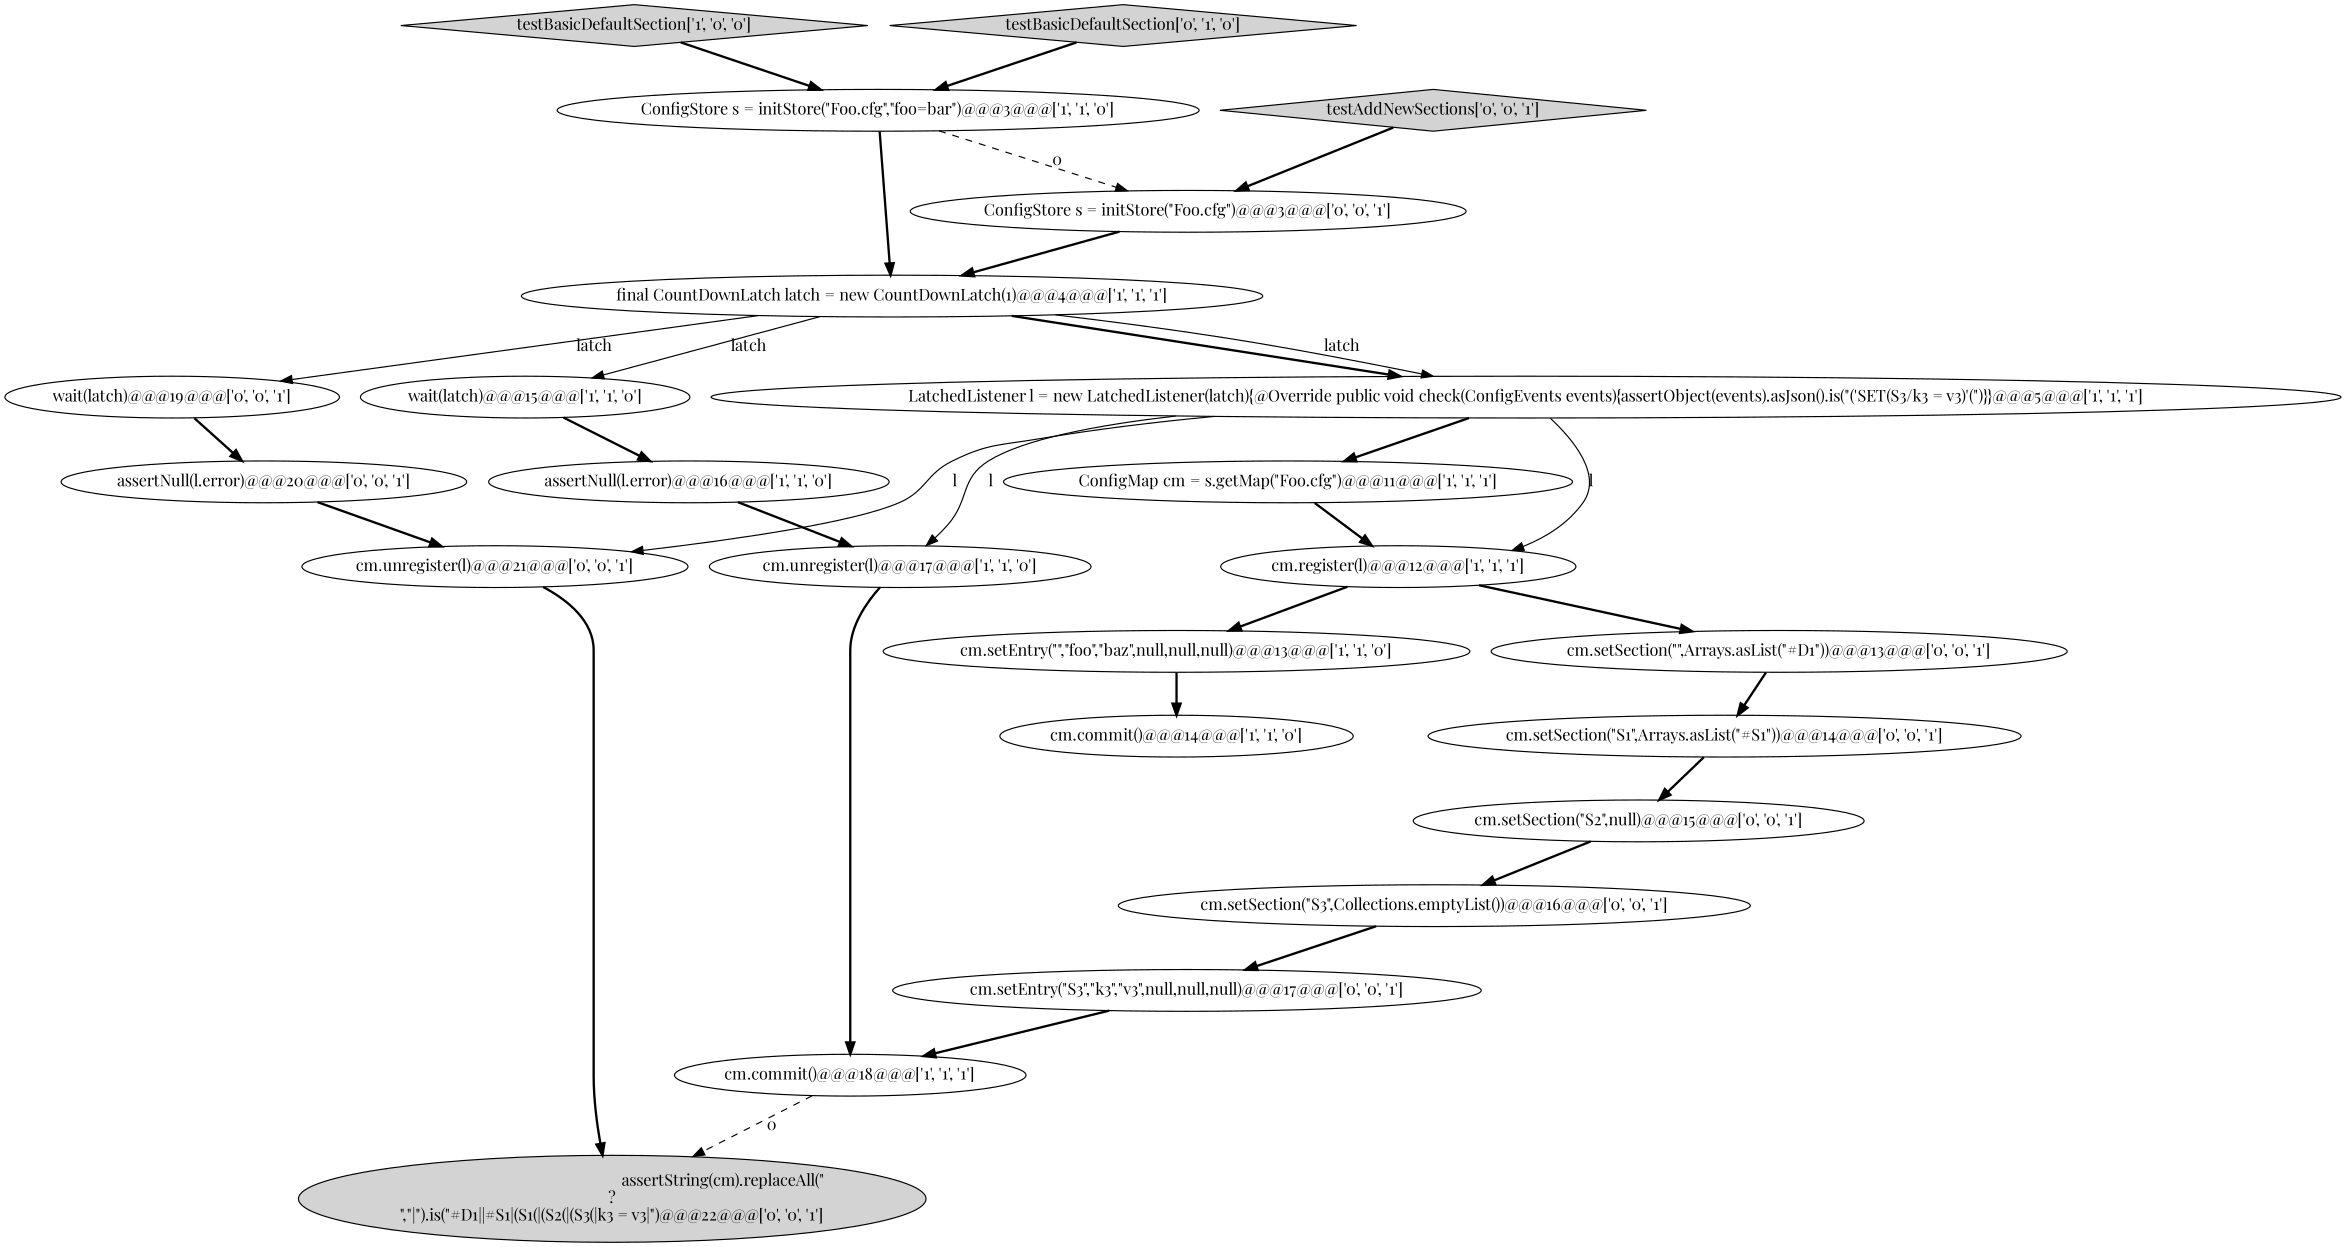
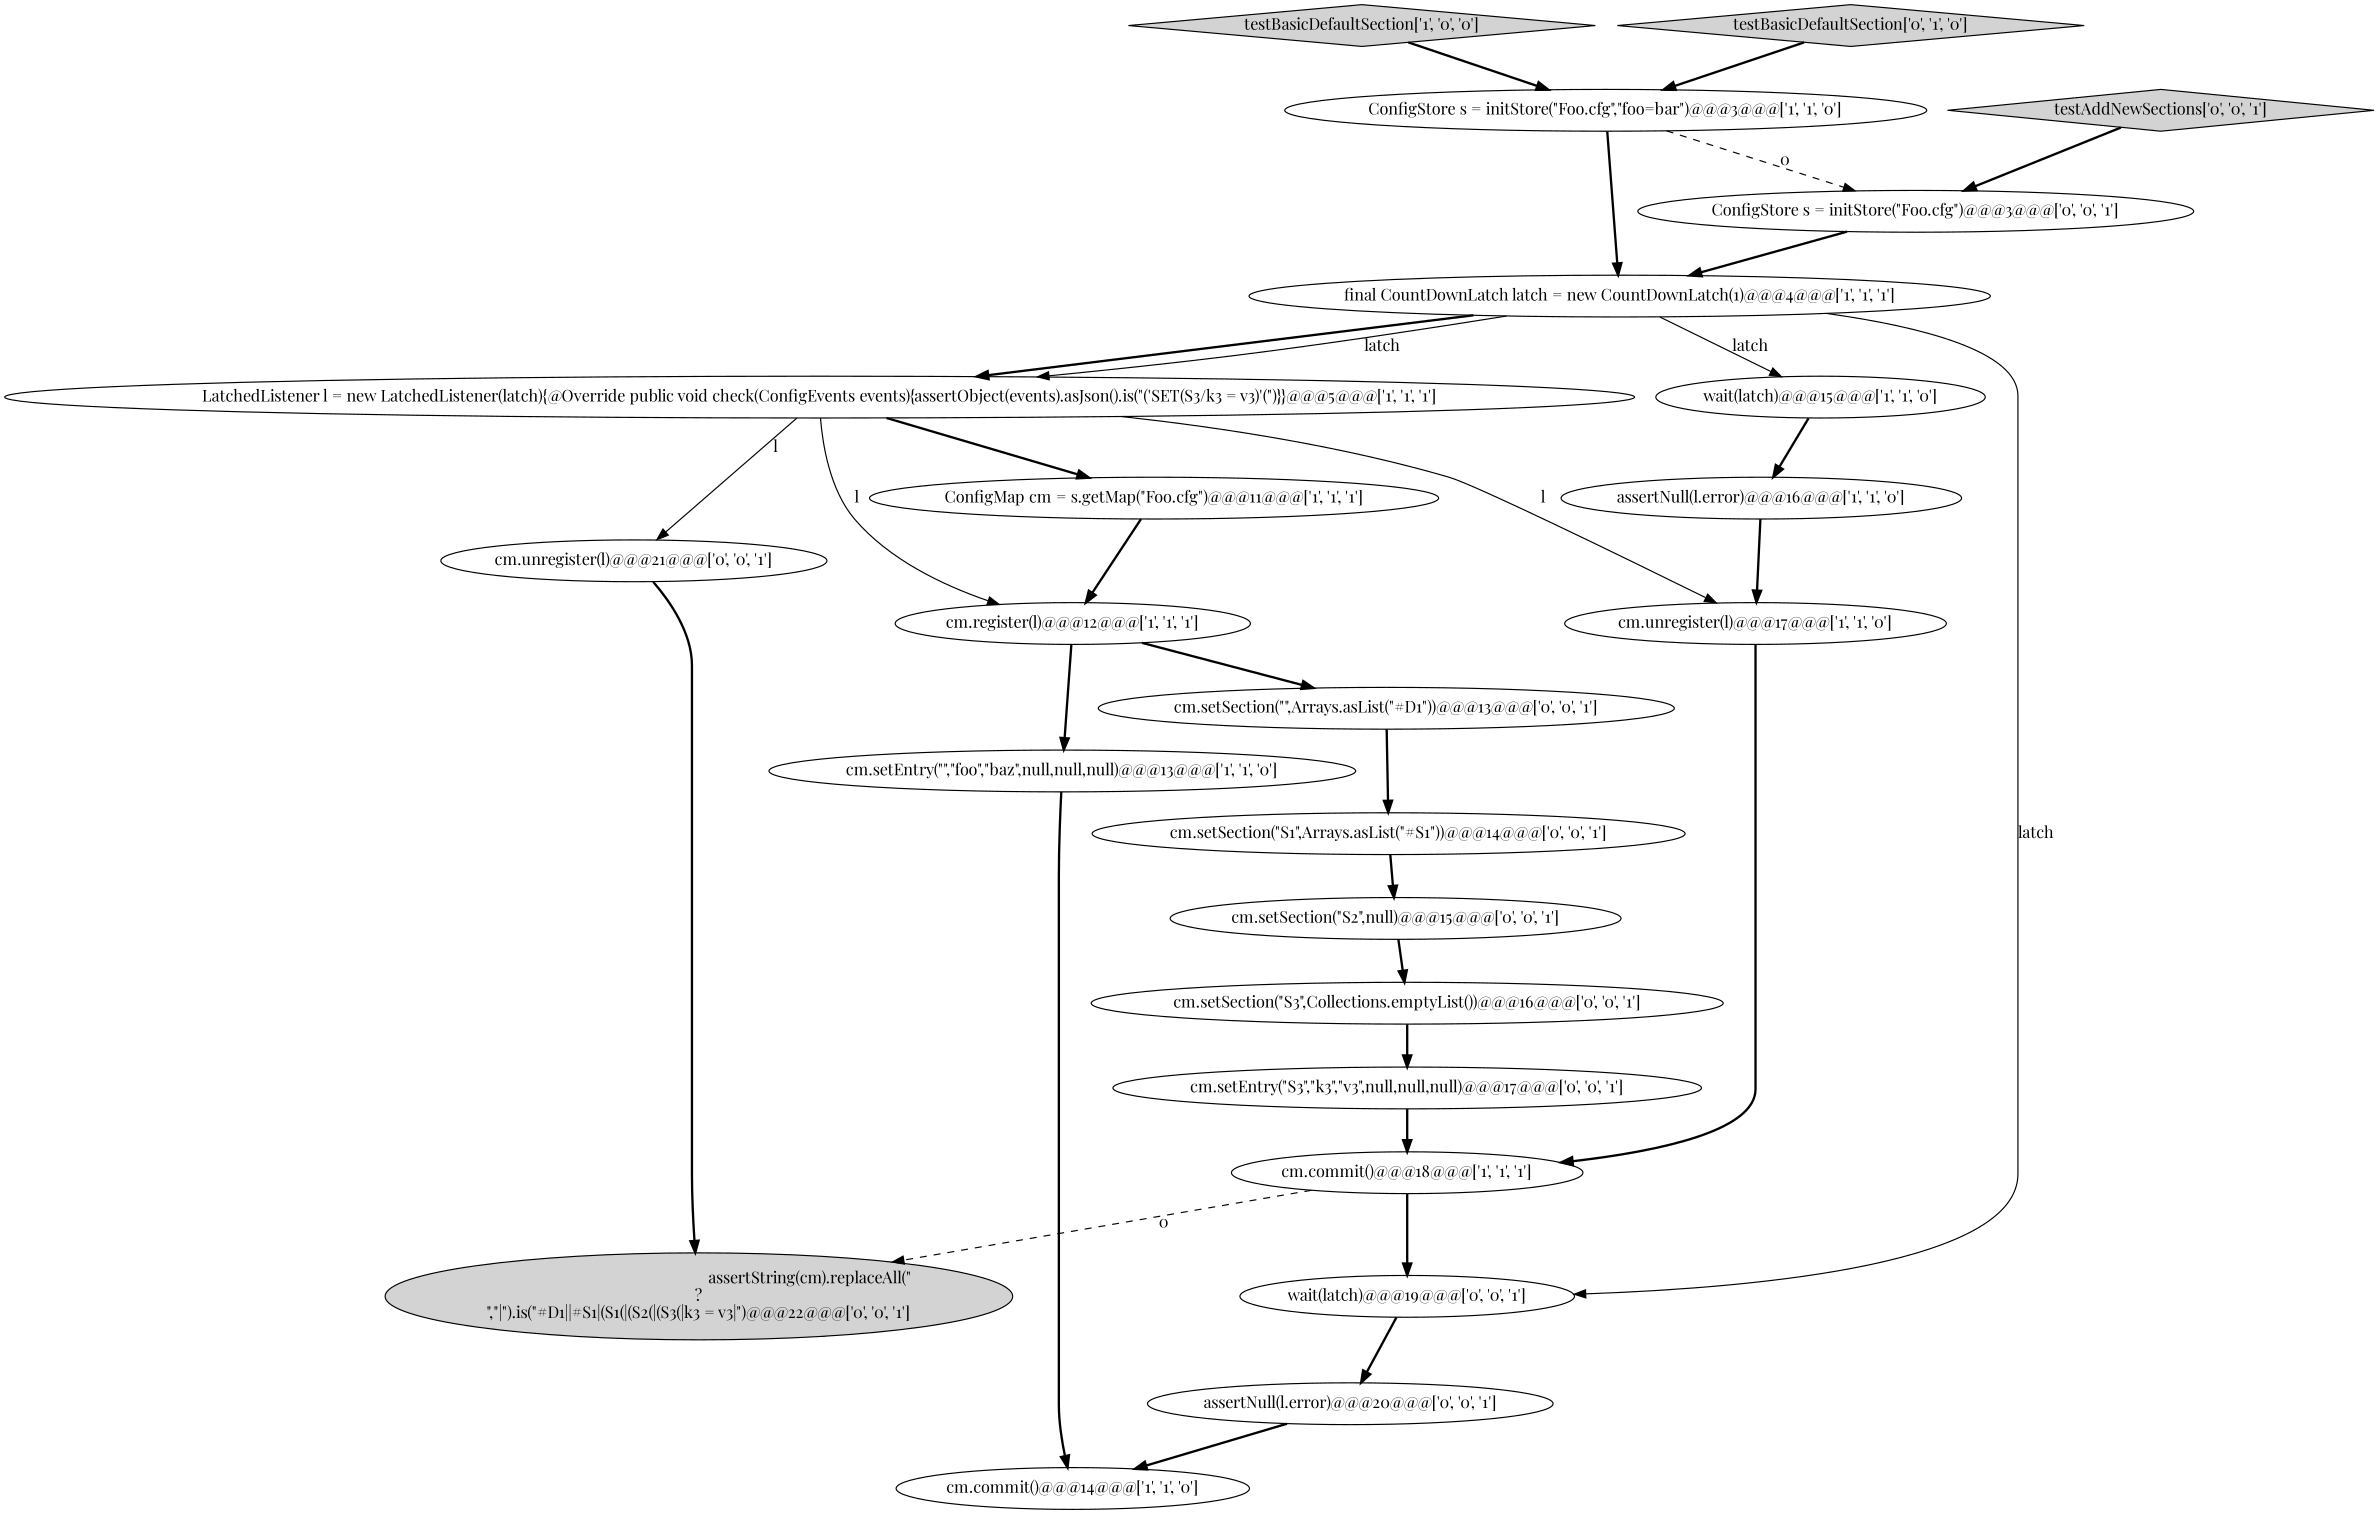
(374, 522) -> (1217, 1445)
none -> (1407, 1229)
